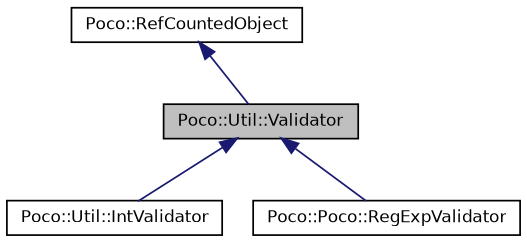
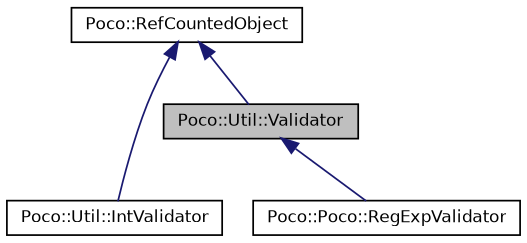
(180, 174) -> (139, 127)
